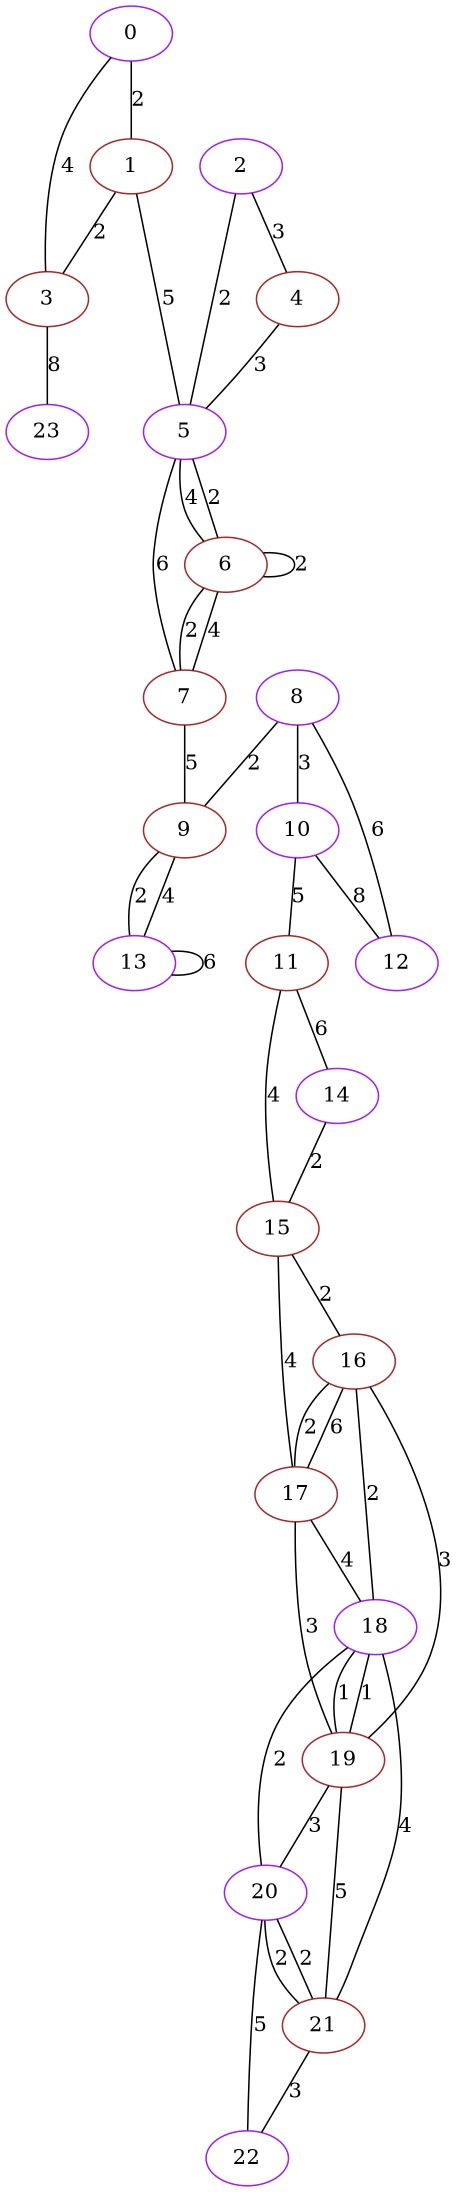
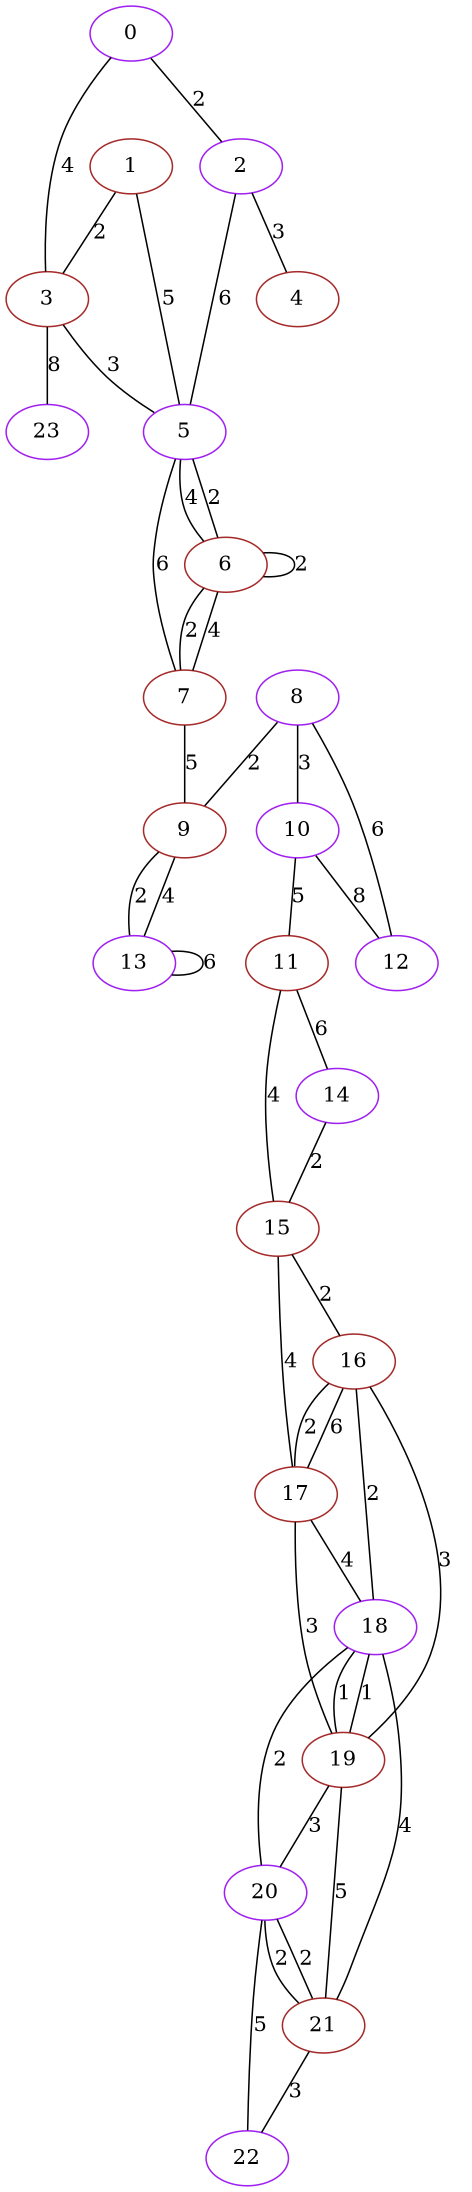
(131, 100) -> (186, 100)
(226, 299) -> (226, 299)
(243, 367) -> (104, 374)
